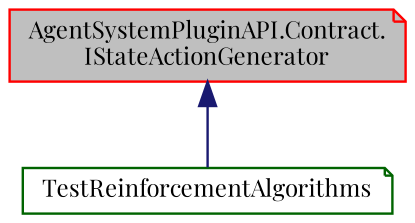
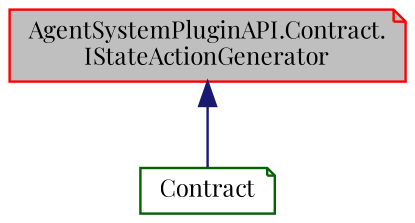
(208, 191) -> (208, 191)
